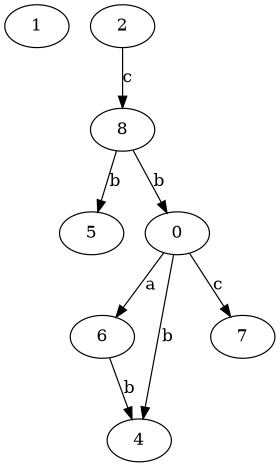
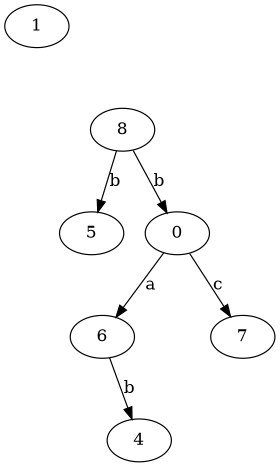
(123, 26) -> none
(159, 331) -> none
